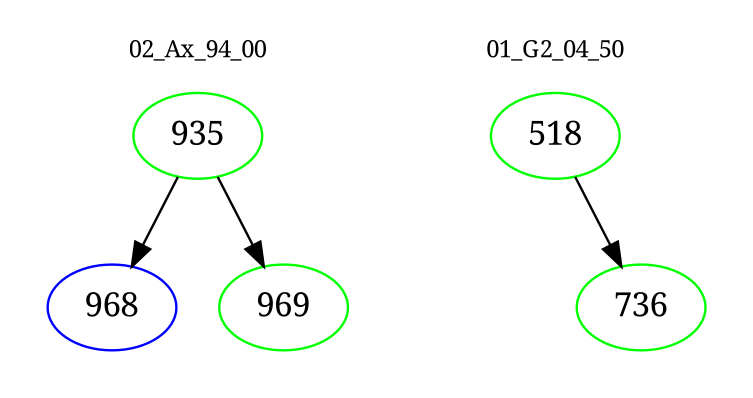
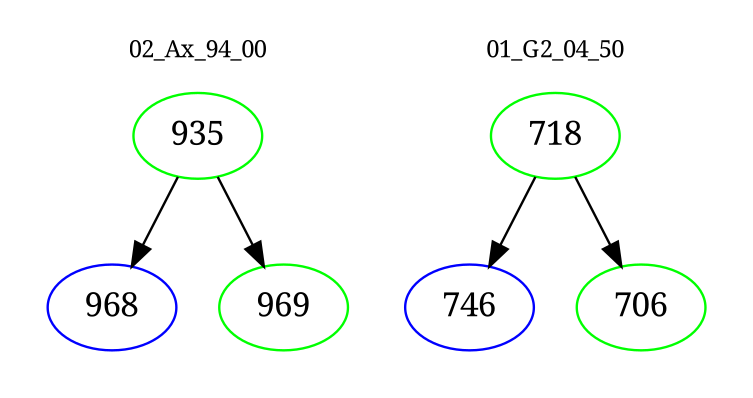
(555, 136) -> (555, 136)
none -> (470, 307)
(641, 307) -> (641, 307)
